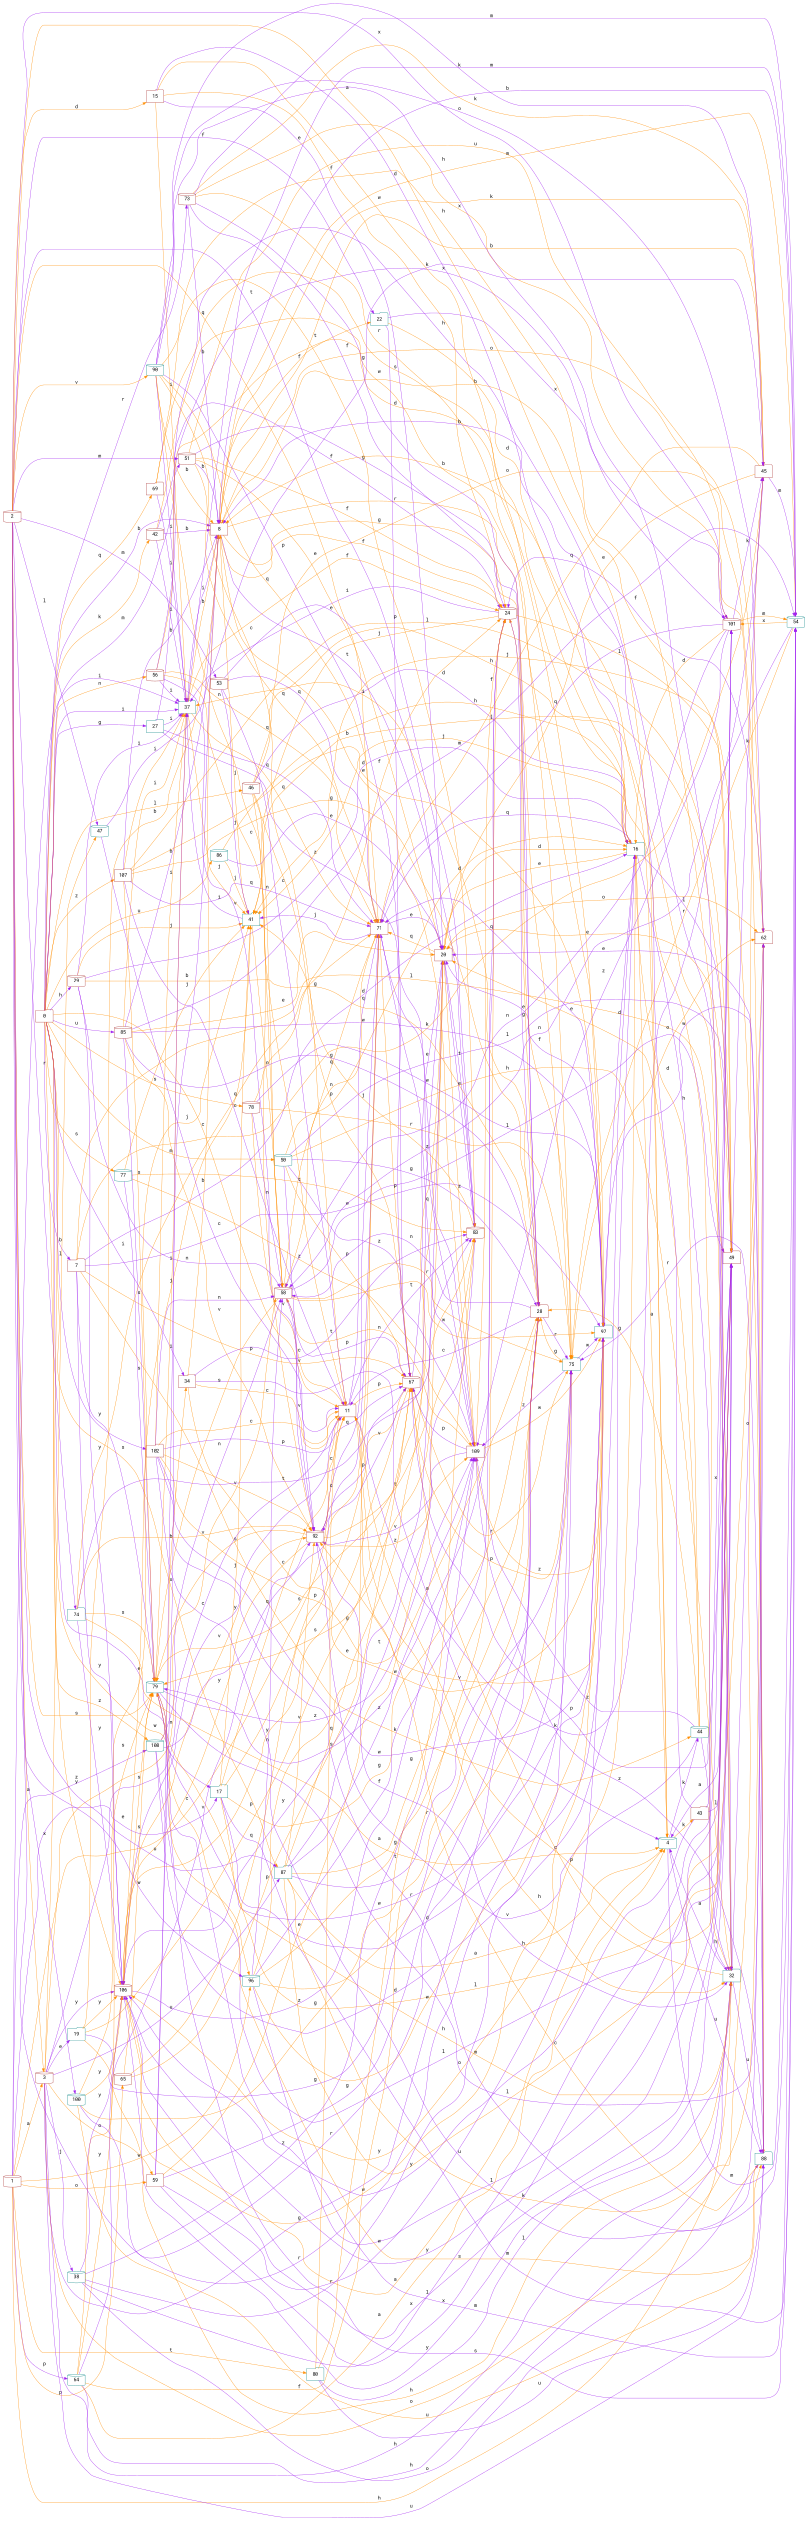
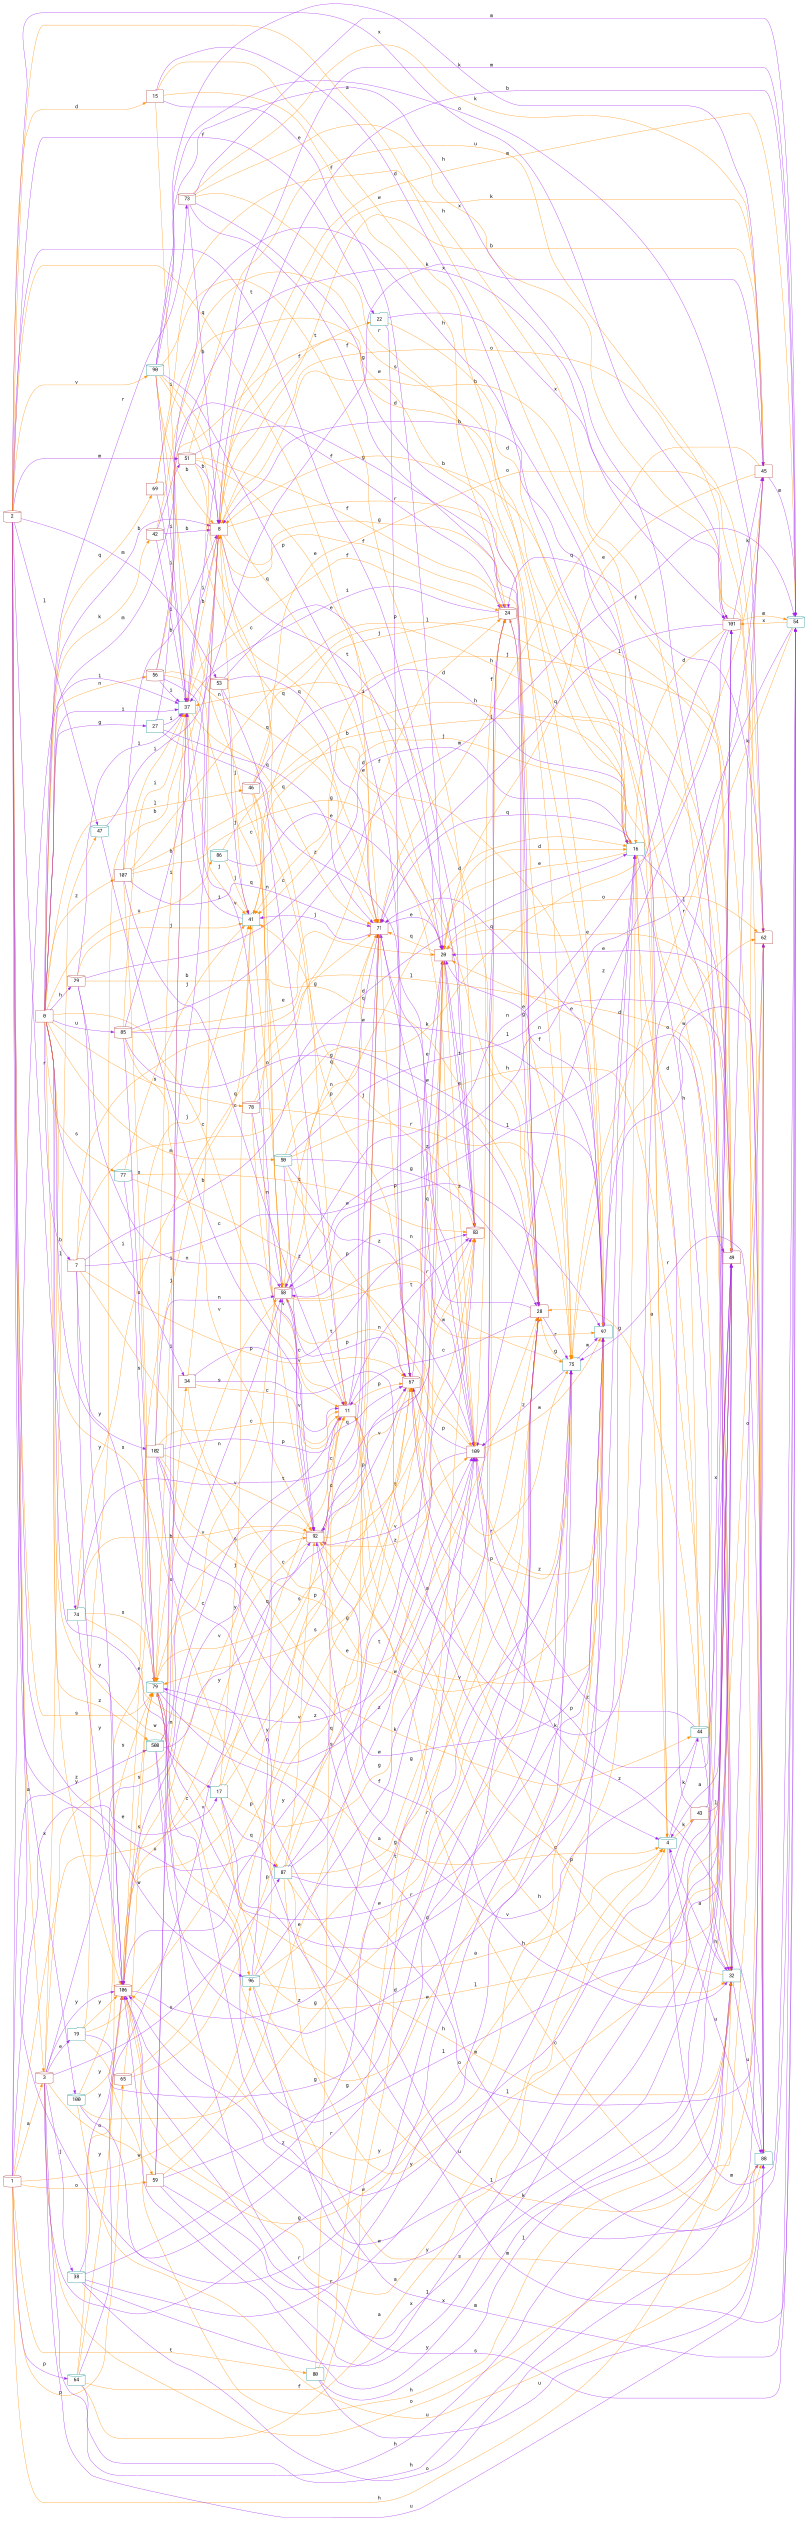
(155, 1746) -> (155, 1746)
